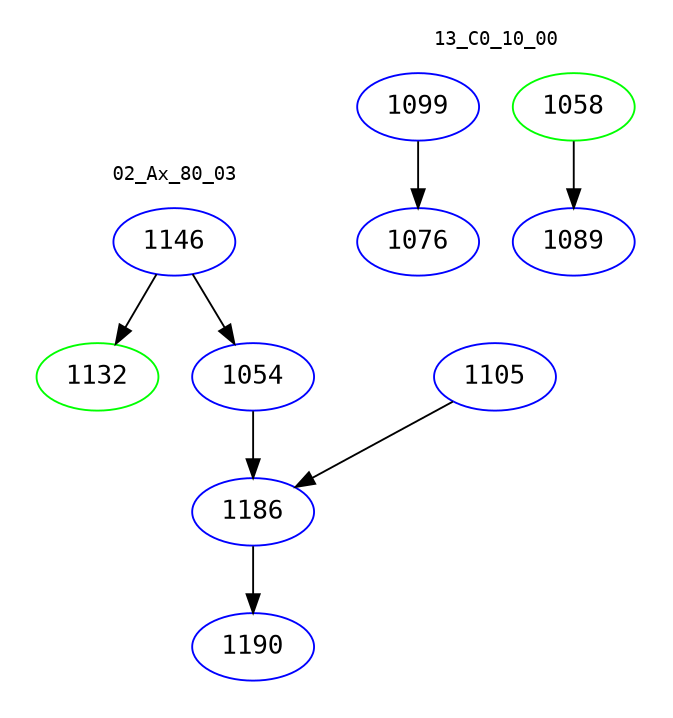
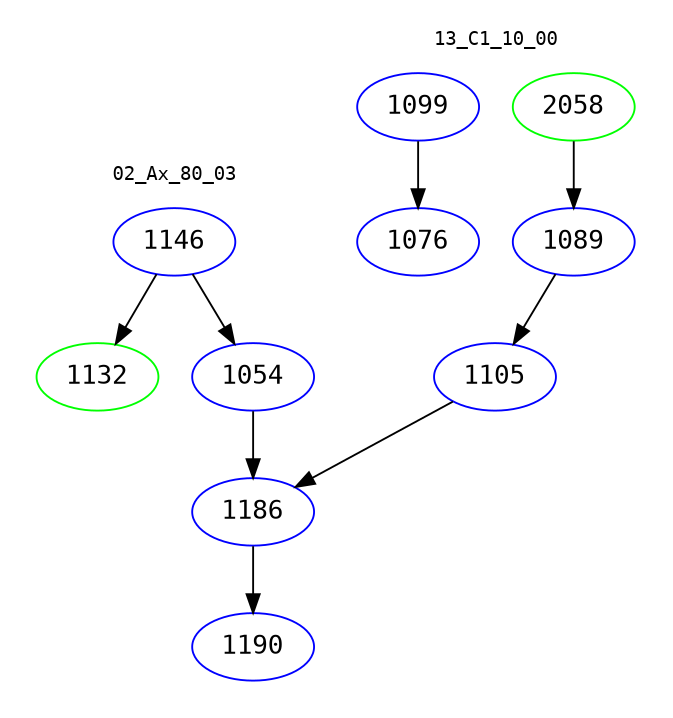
(497, 40) -> (497, 40)
(574, 107) -> (574, 107)
none -> (539, 301)
